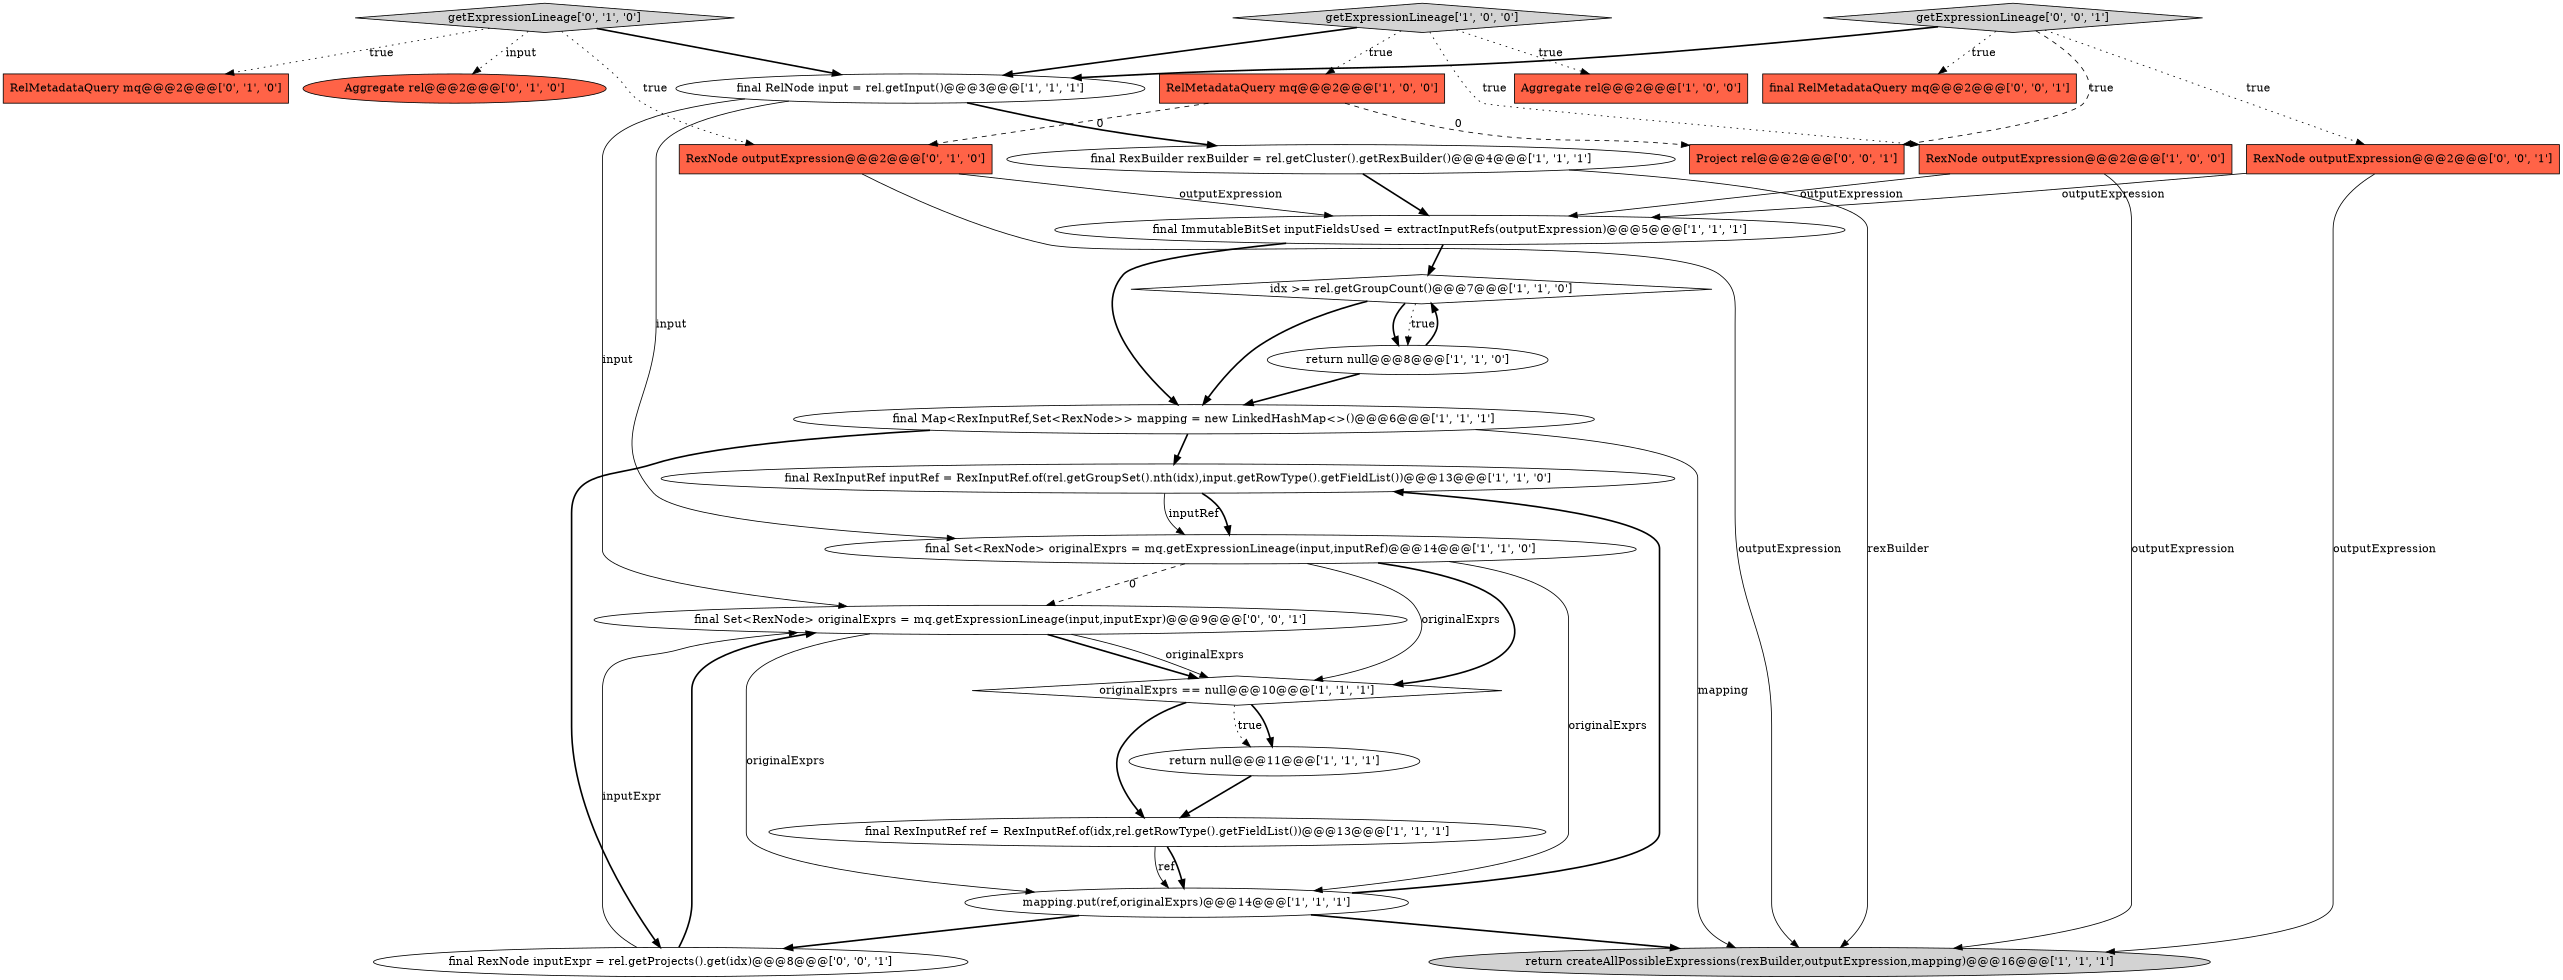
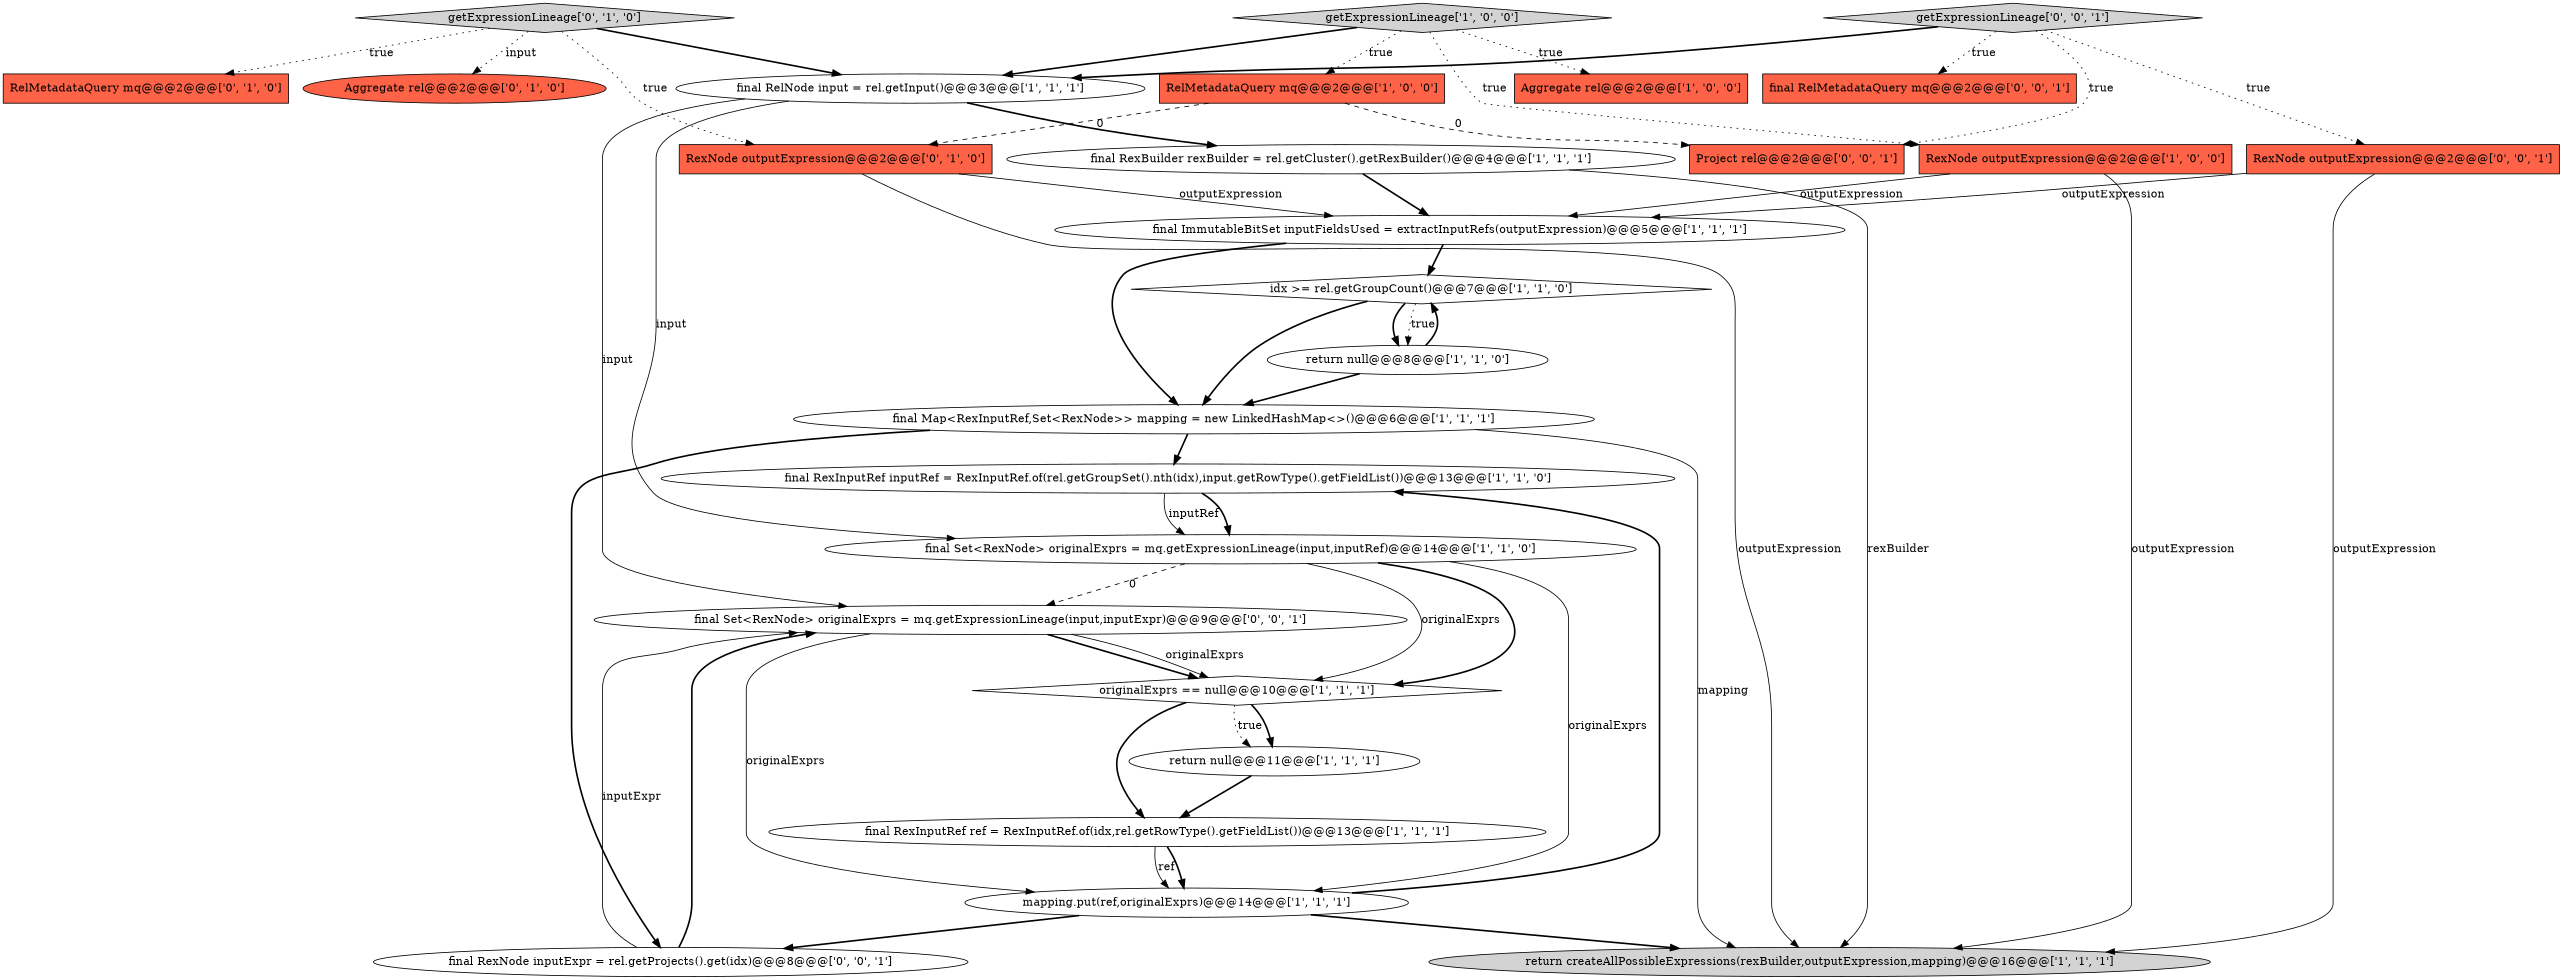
(2047, 118) -> (2047, 118)
